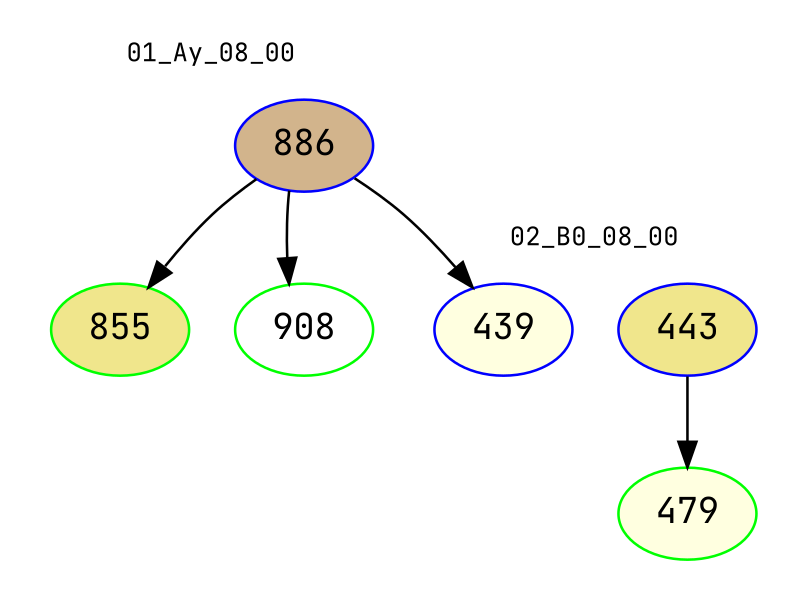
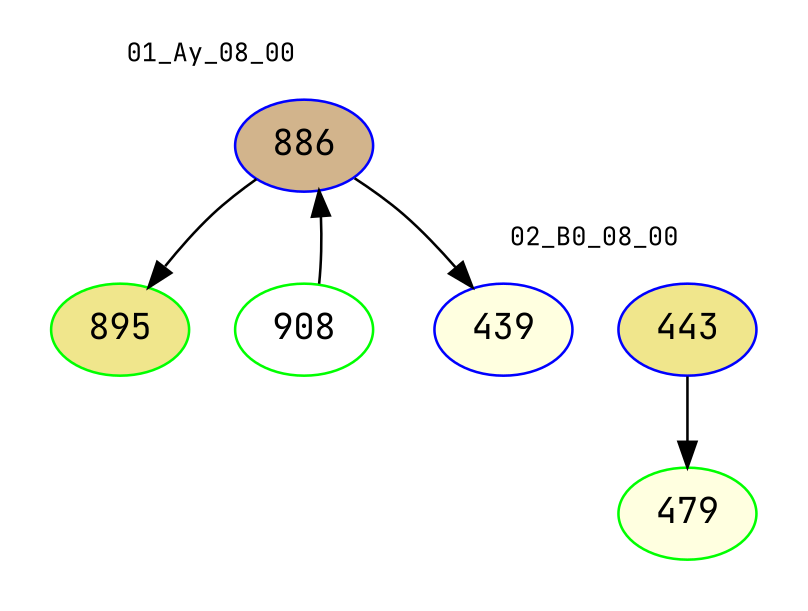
(287, 224) -> (321, 250)
(120, 330) -> (120, 330)
